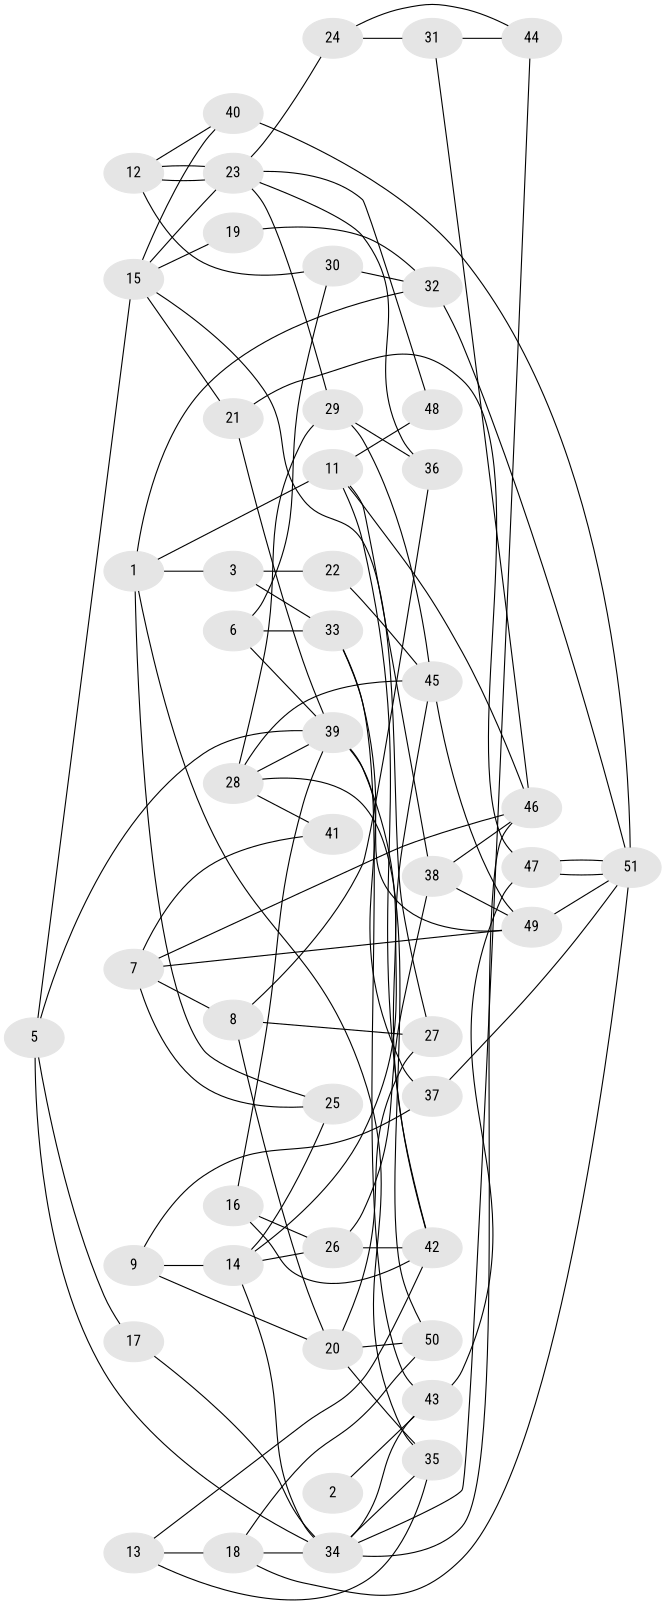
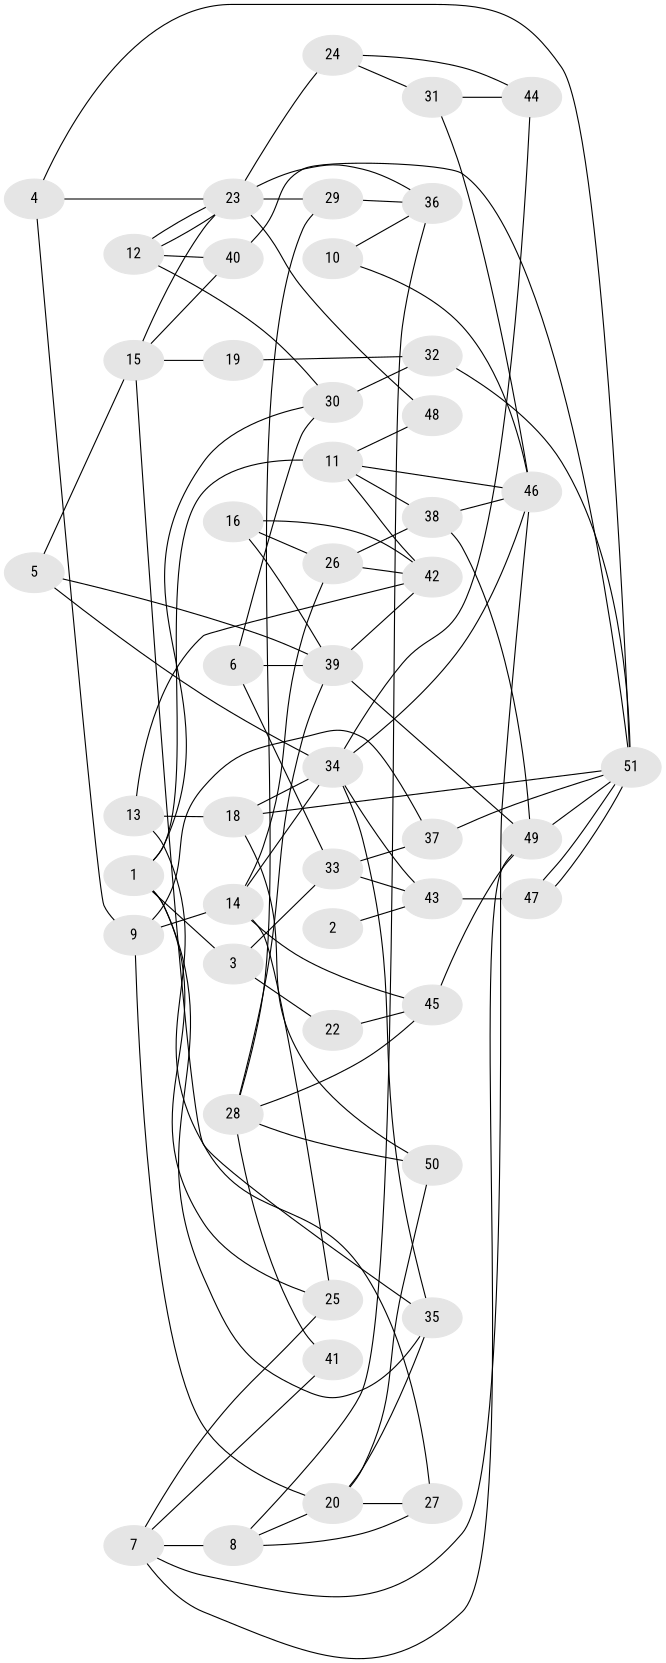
none -> (34, 199)
none -> (333, 259)
(221, 373) -> (168, 616)
(233, 419) -> none
(403, 539) -> none
(134, 1342) -> none
